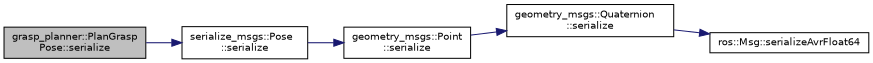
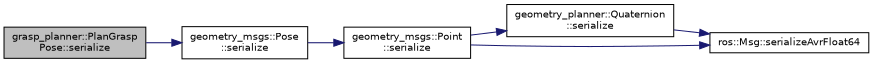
(590, 21) -> (590, 21)
(245, 43) -> (245, 43)
none -> (585, 47)
